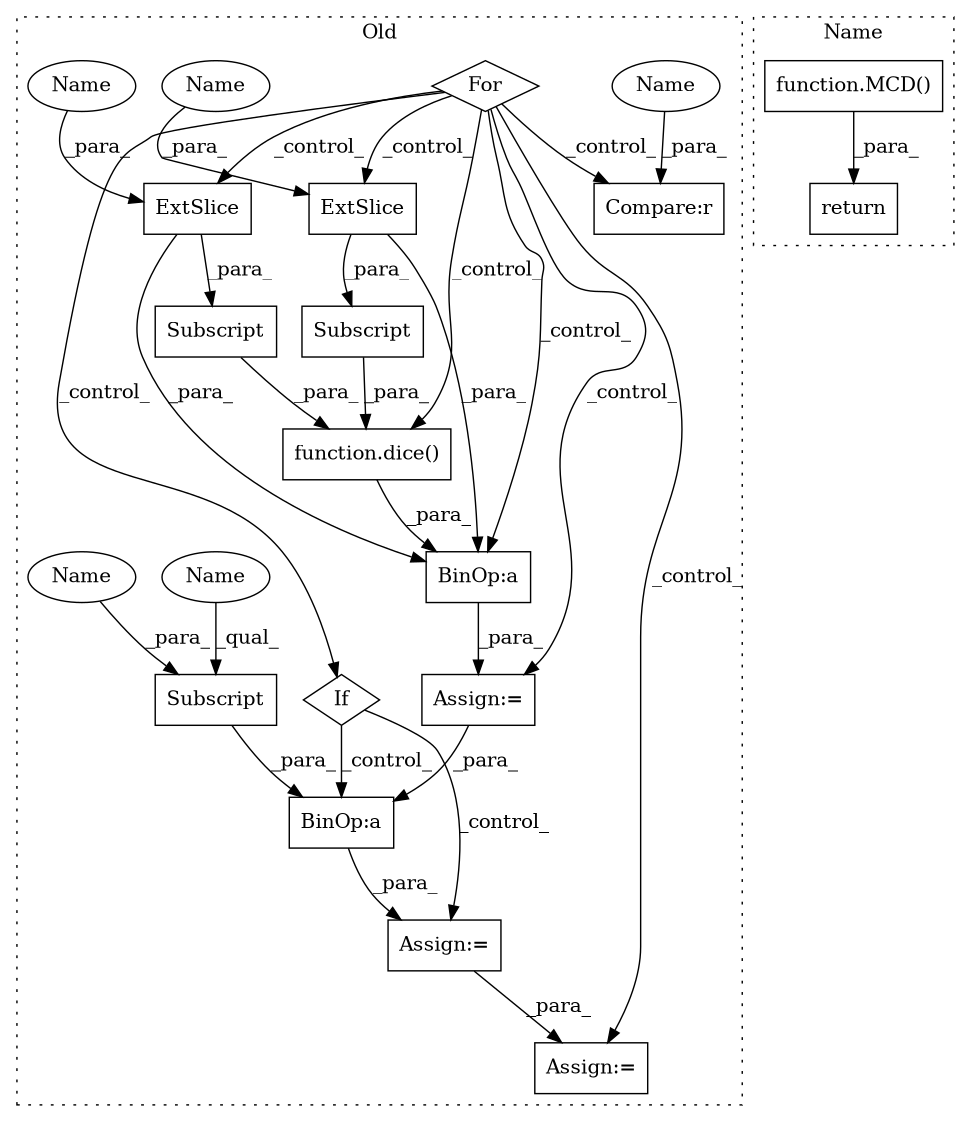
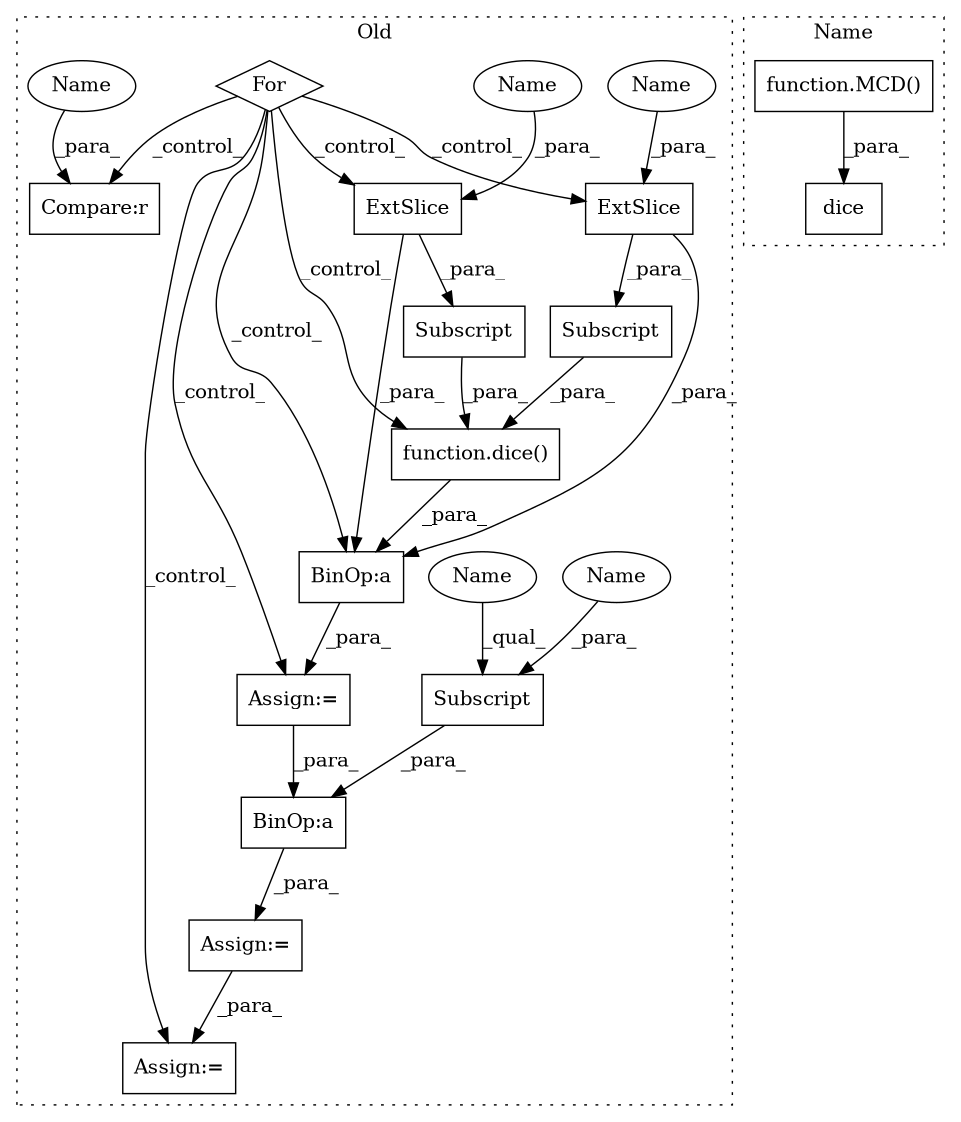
(854, 209) -> (844, 209)
(341, 700) -> none
